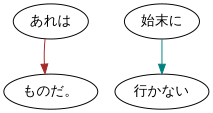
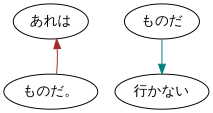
(162, 21) -> (162, 21)
(44, 51) -> (57, 61)
